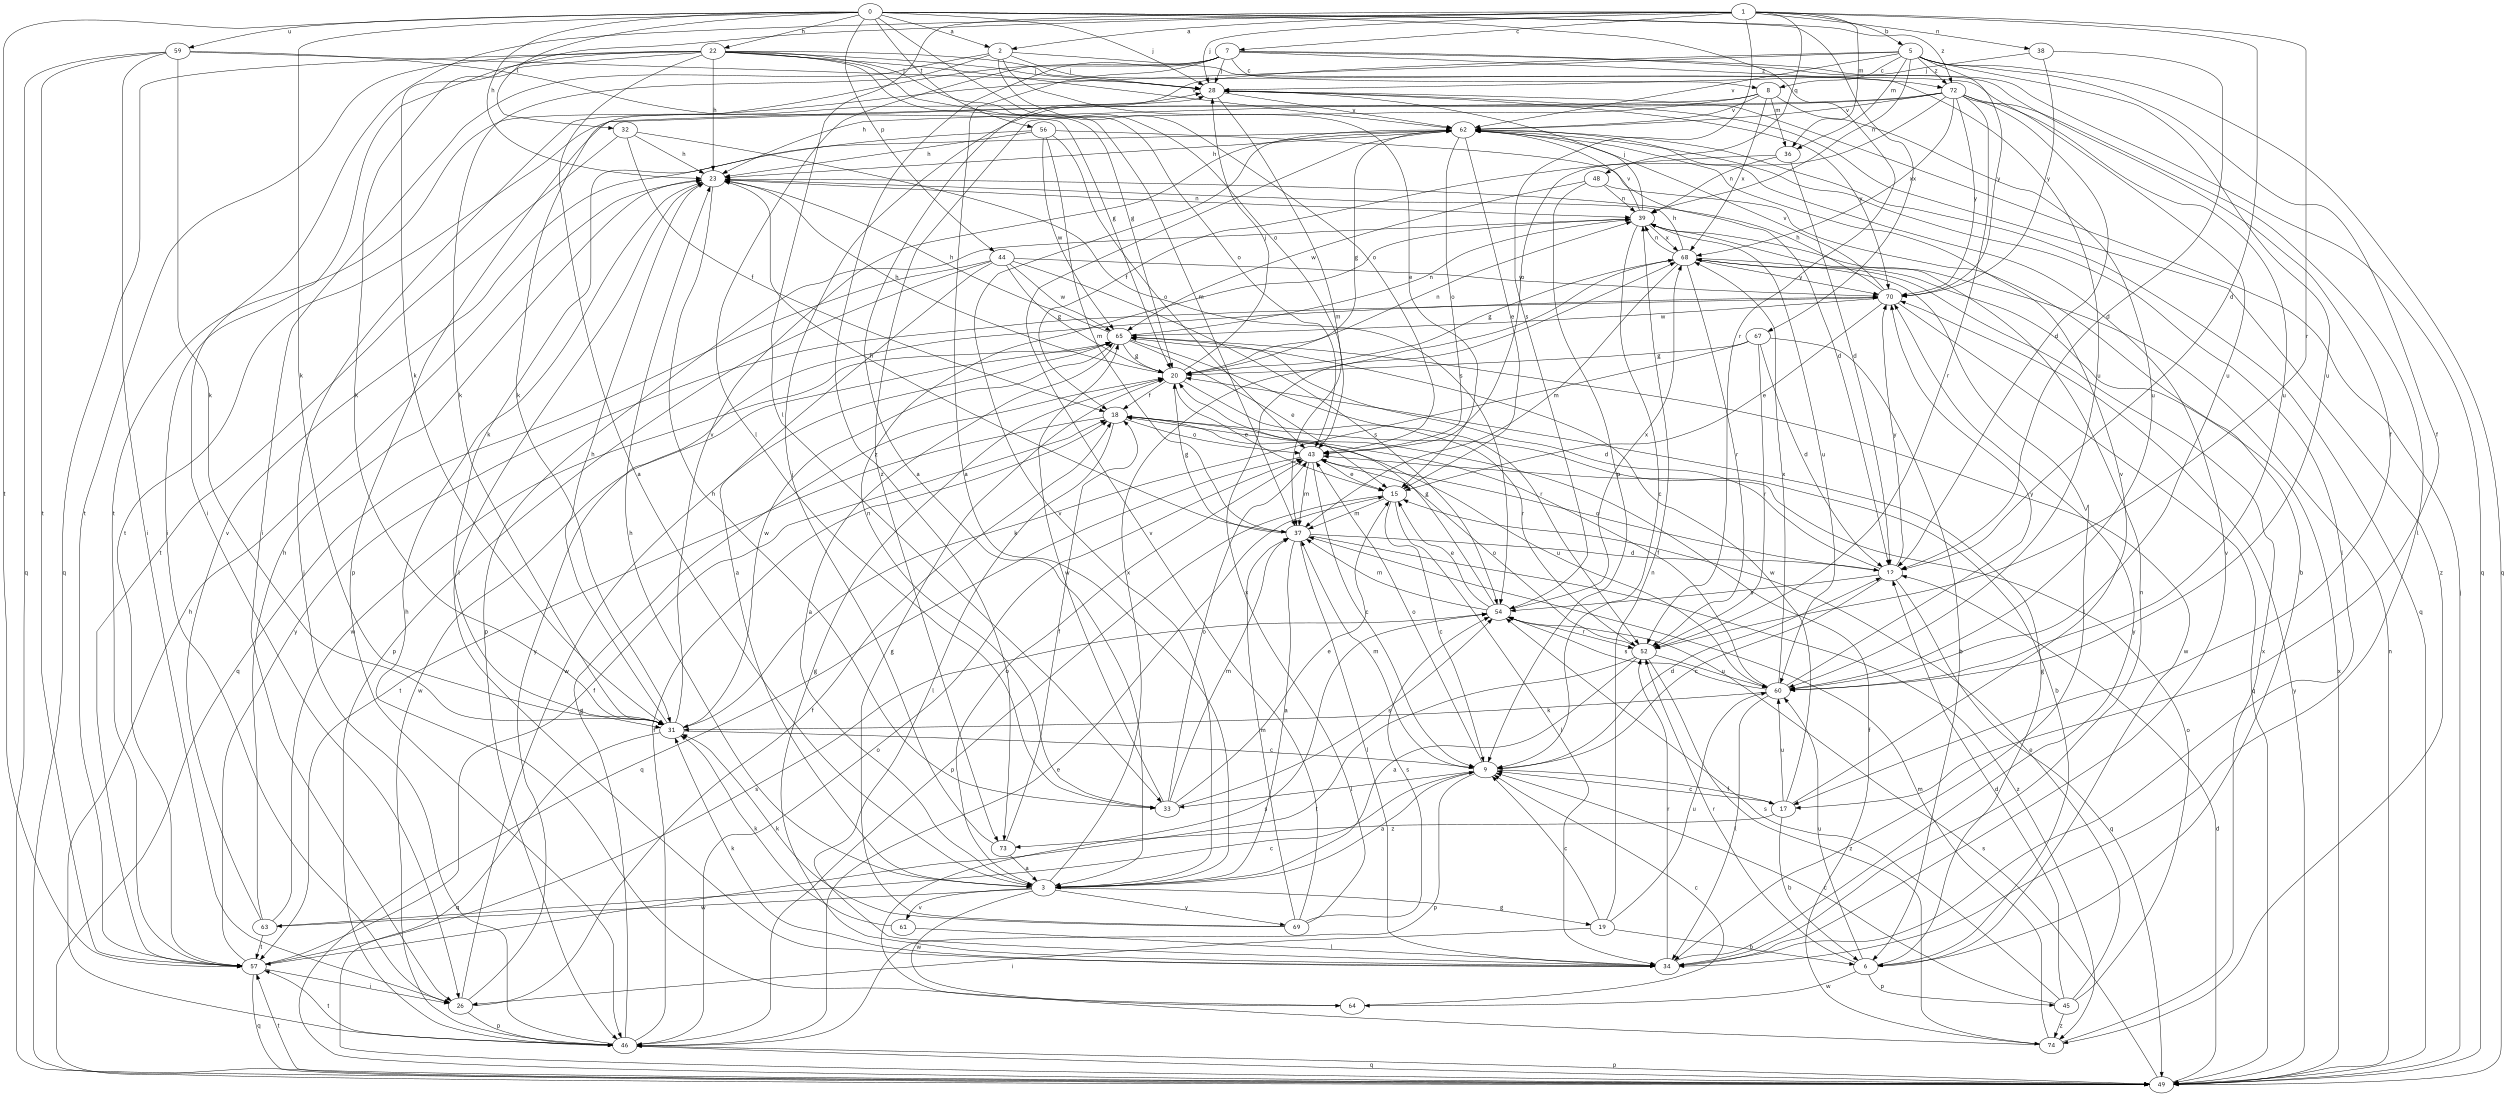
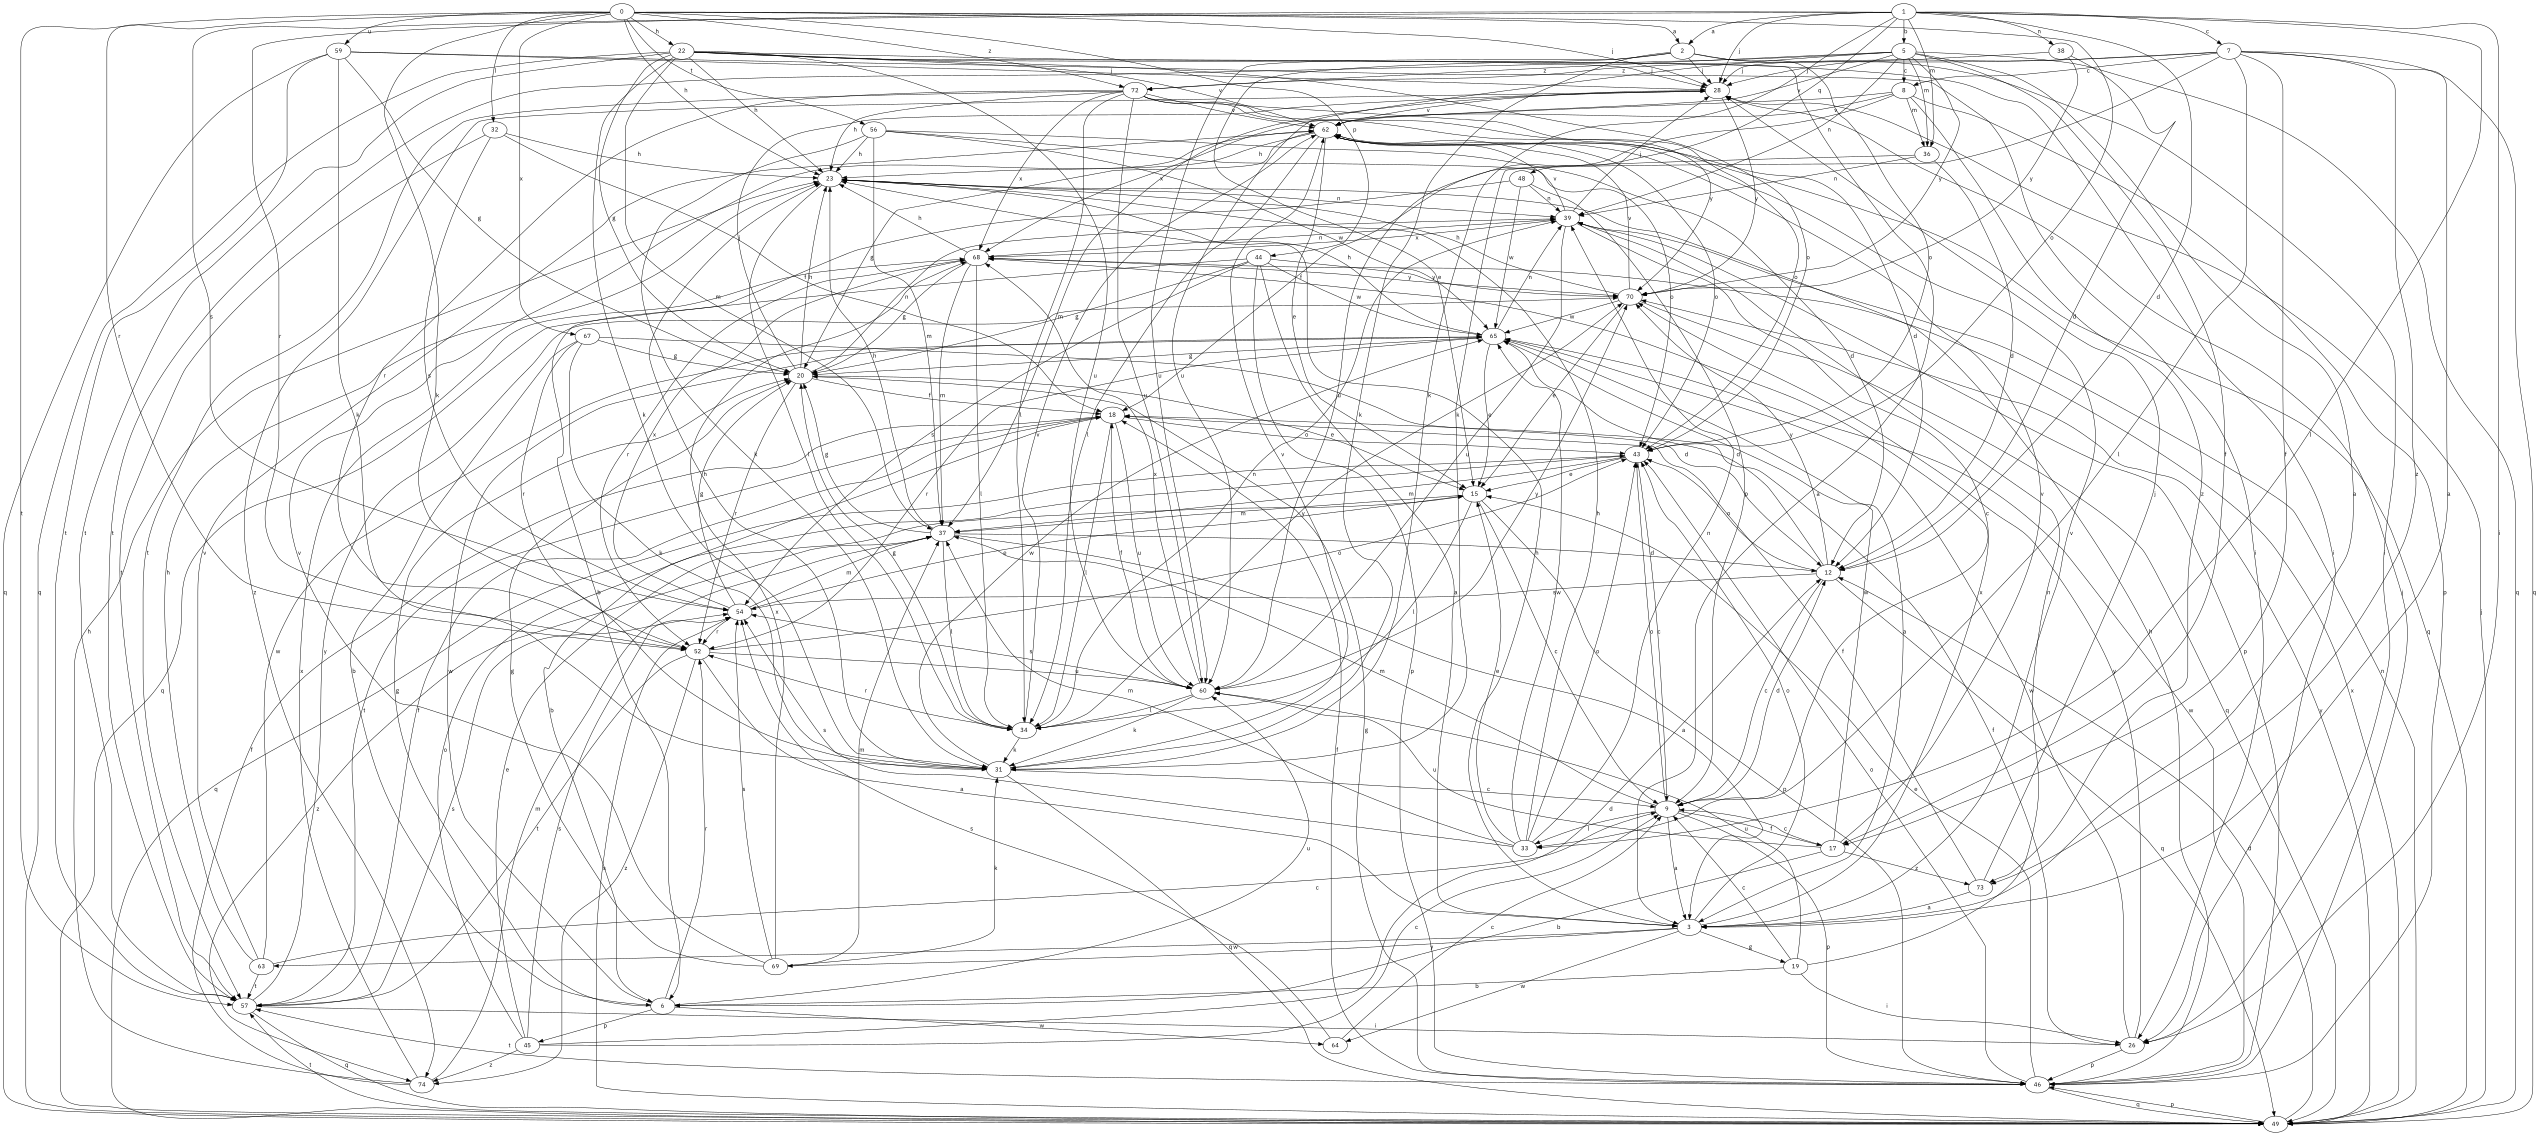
(796, 586) -> (1468, 263)
(903, 927) -> none
